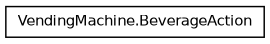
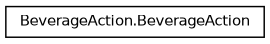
(135, 22) -> (135, 22)
